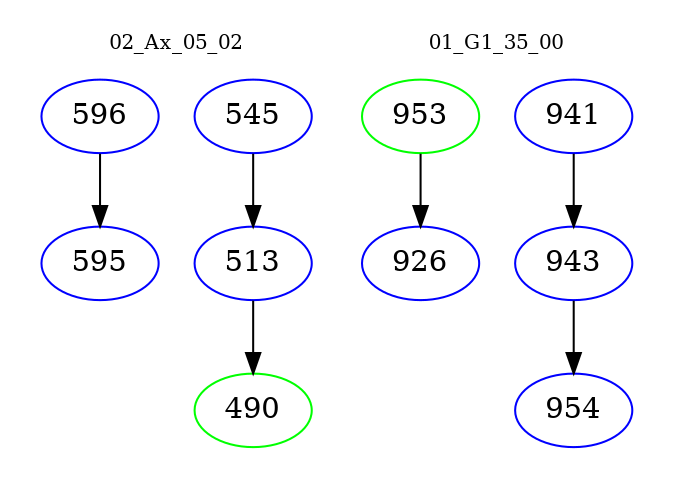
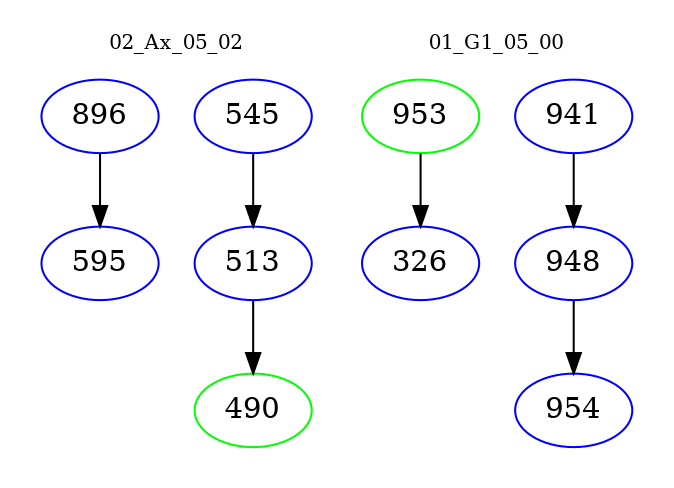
(497, 44) -> (497, 44)
(100, 116) -> (100, 116)
(421, 263) -> (421, 263)
(574, 263) -> (574, 263)
